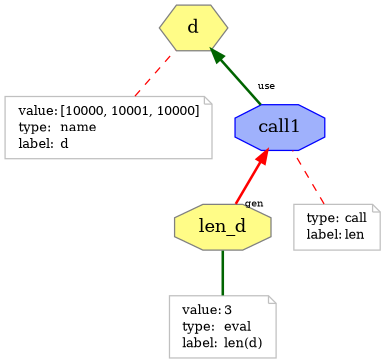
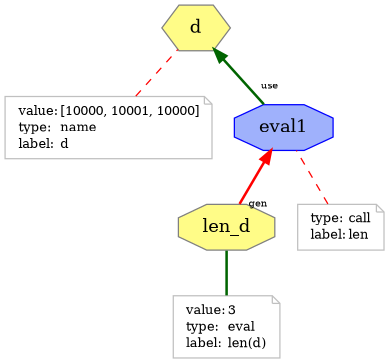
(280, 128) -> (284, 128)
